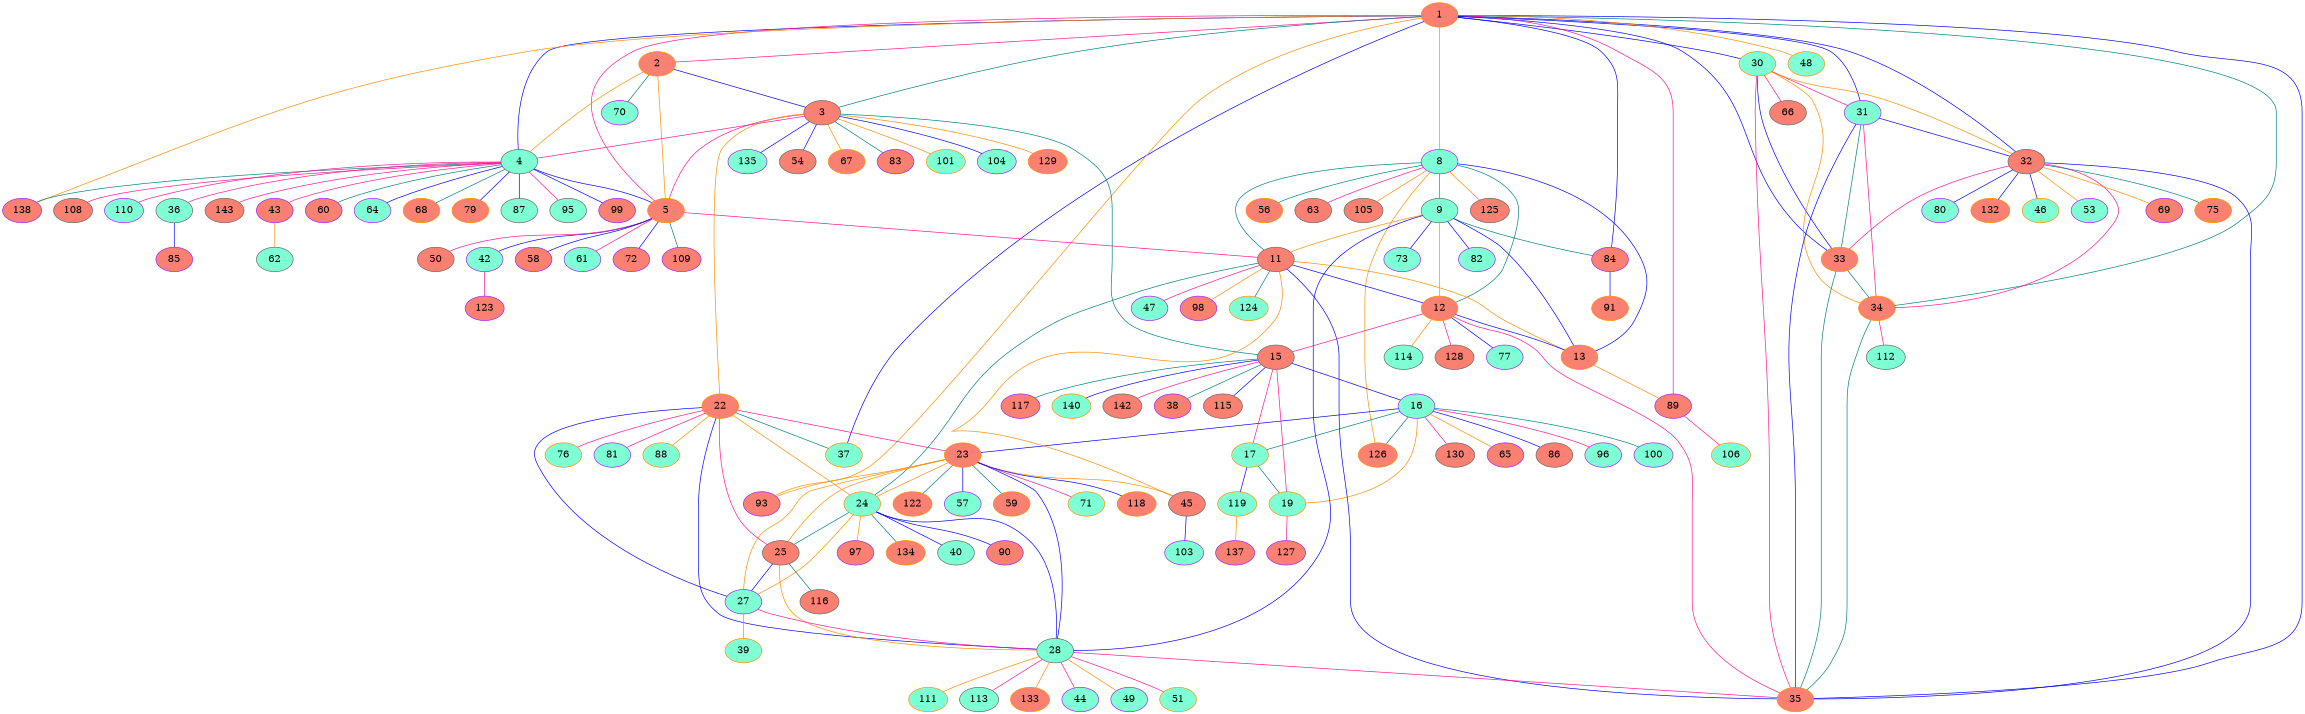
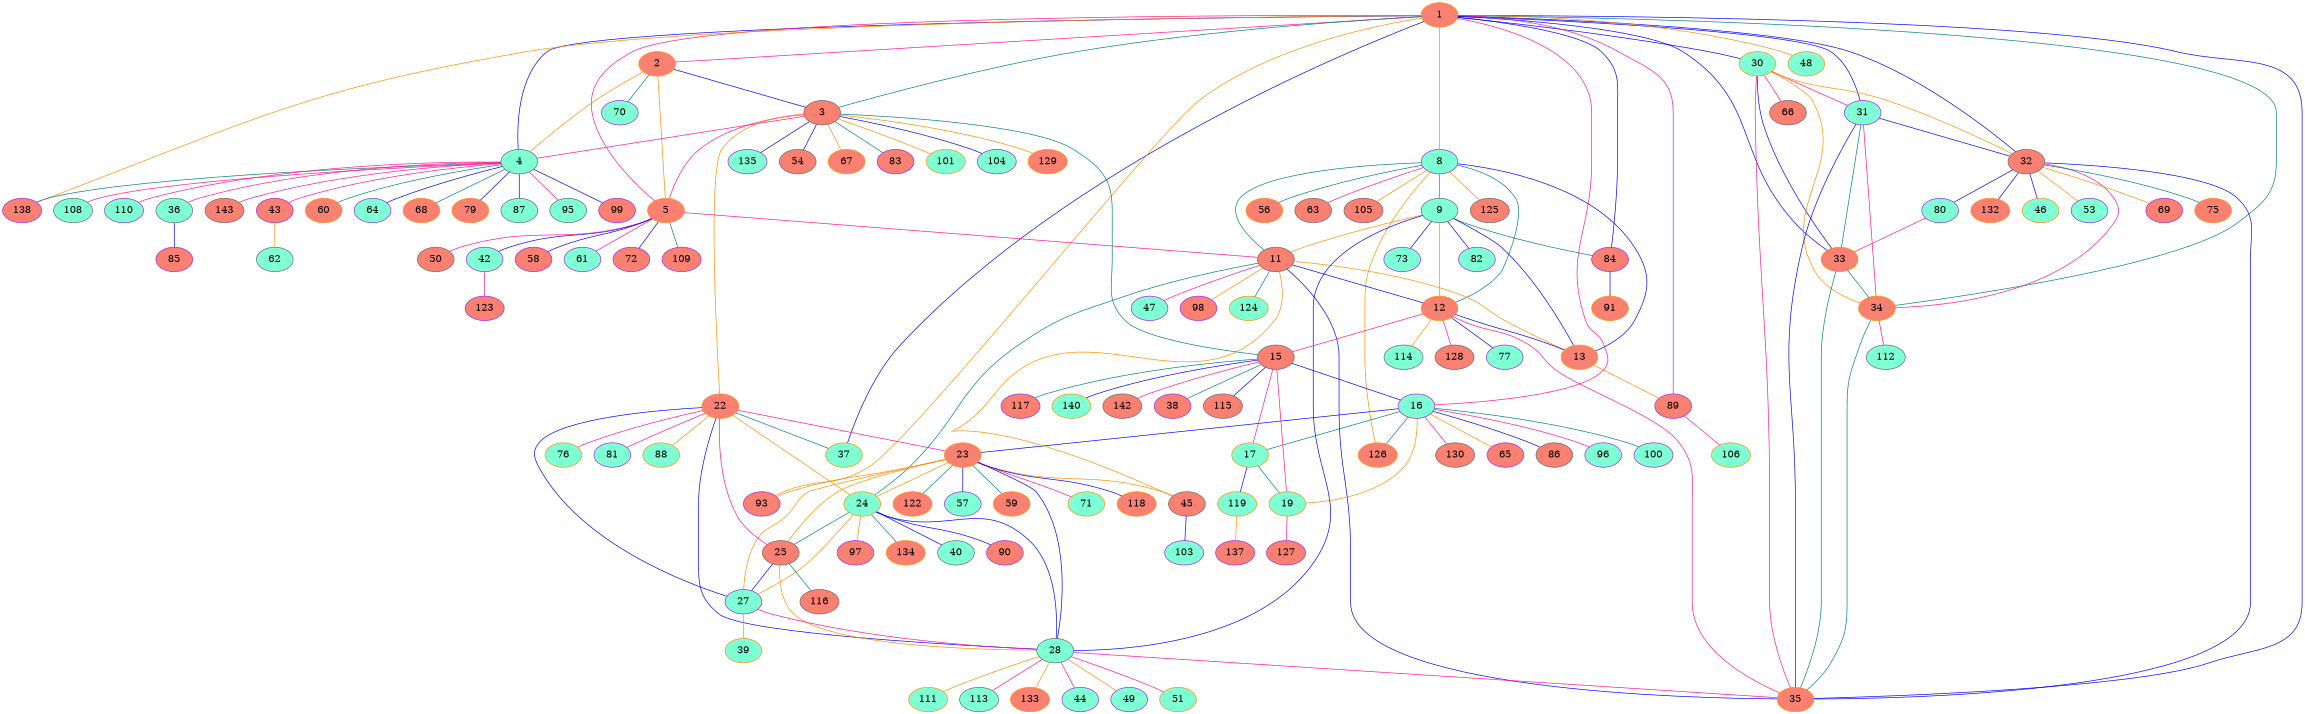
(593, 185) -> none
(1923, 195) -> (1890, 235)
(73, 211) -> (73, 211)
(324, 211) -> (324, 211)
none -> (1580, 244)
